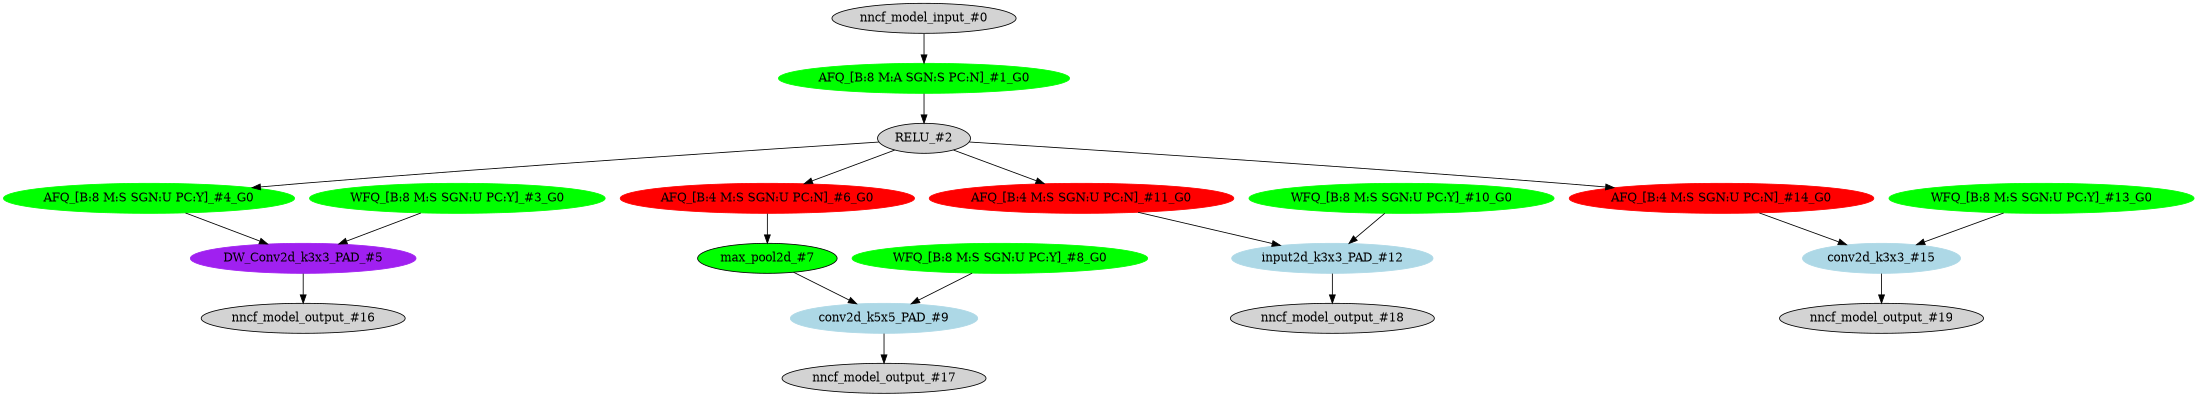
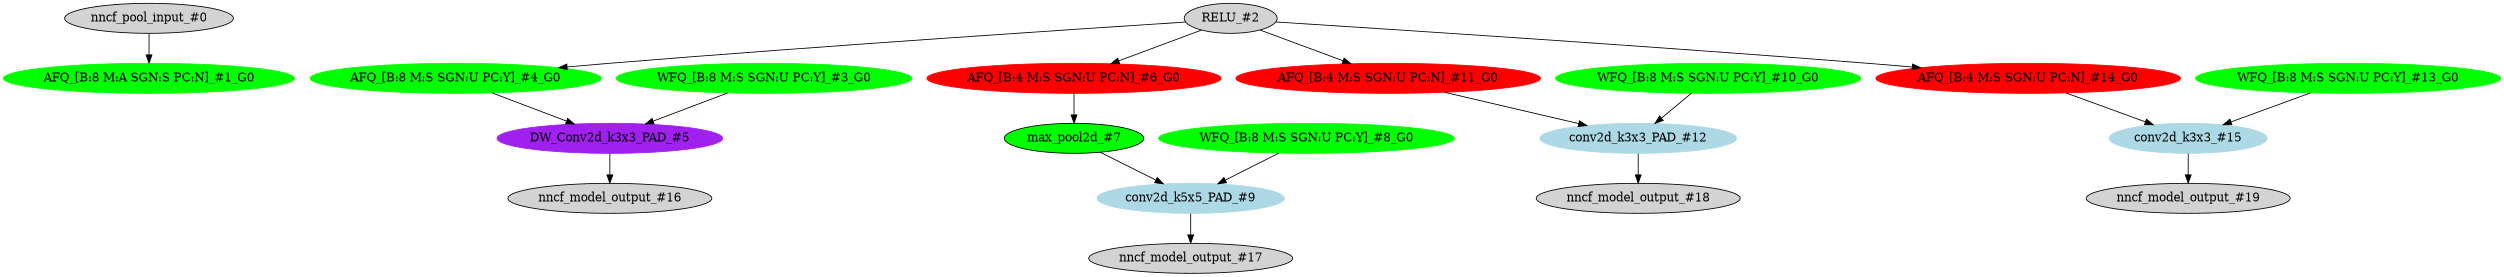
(924, 18) -> (149, 18)
(924, 104) -> none
(1332, 258) -> (1638, 138)
